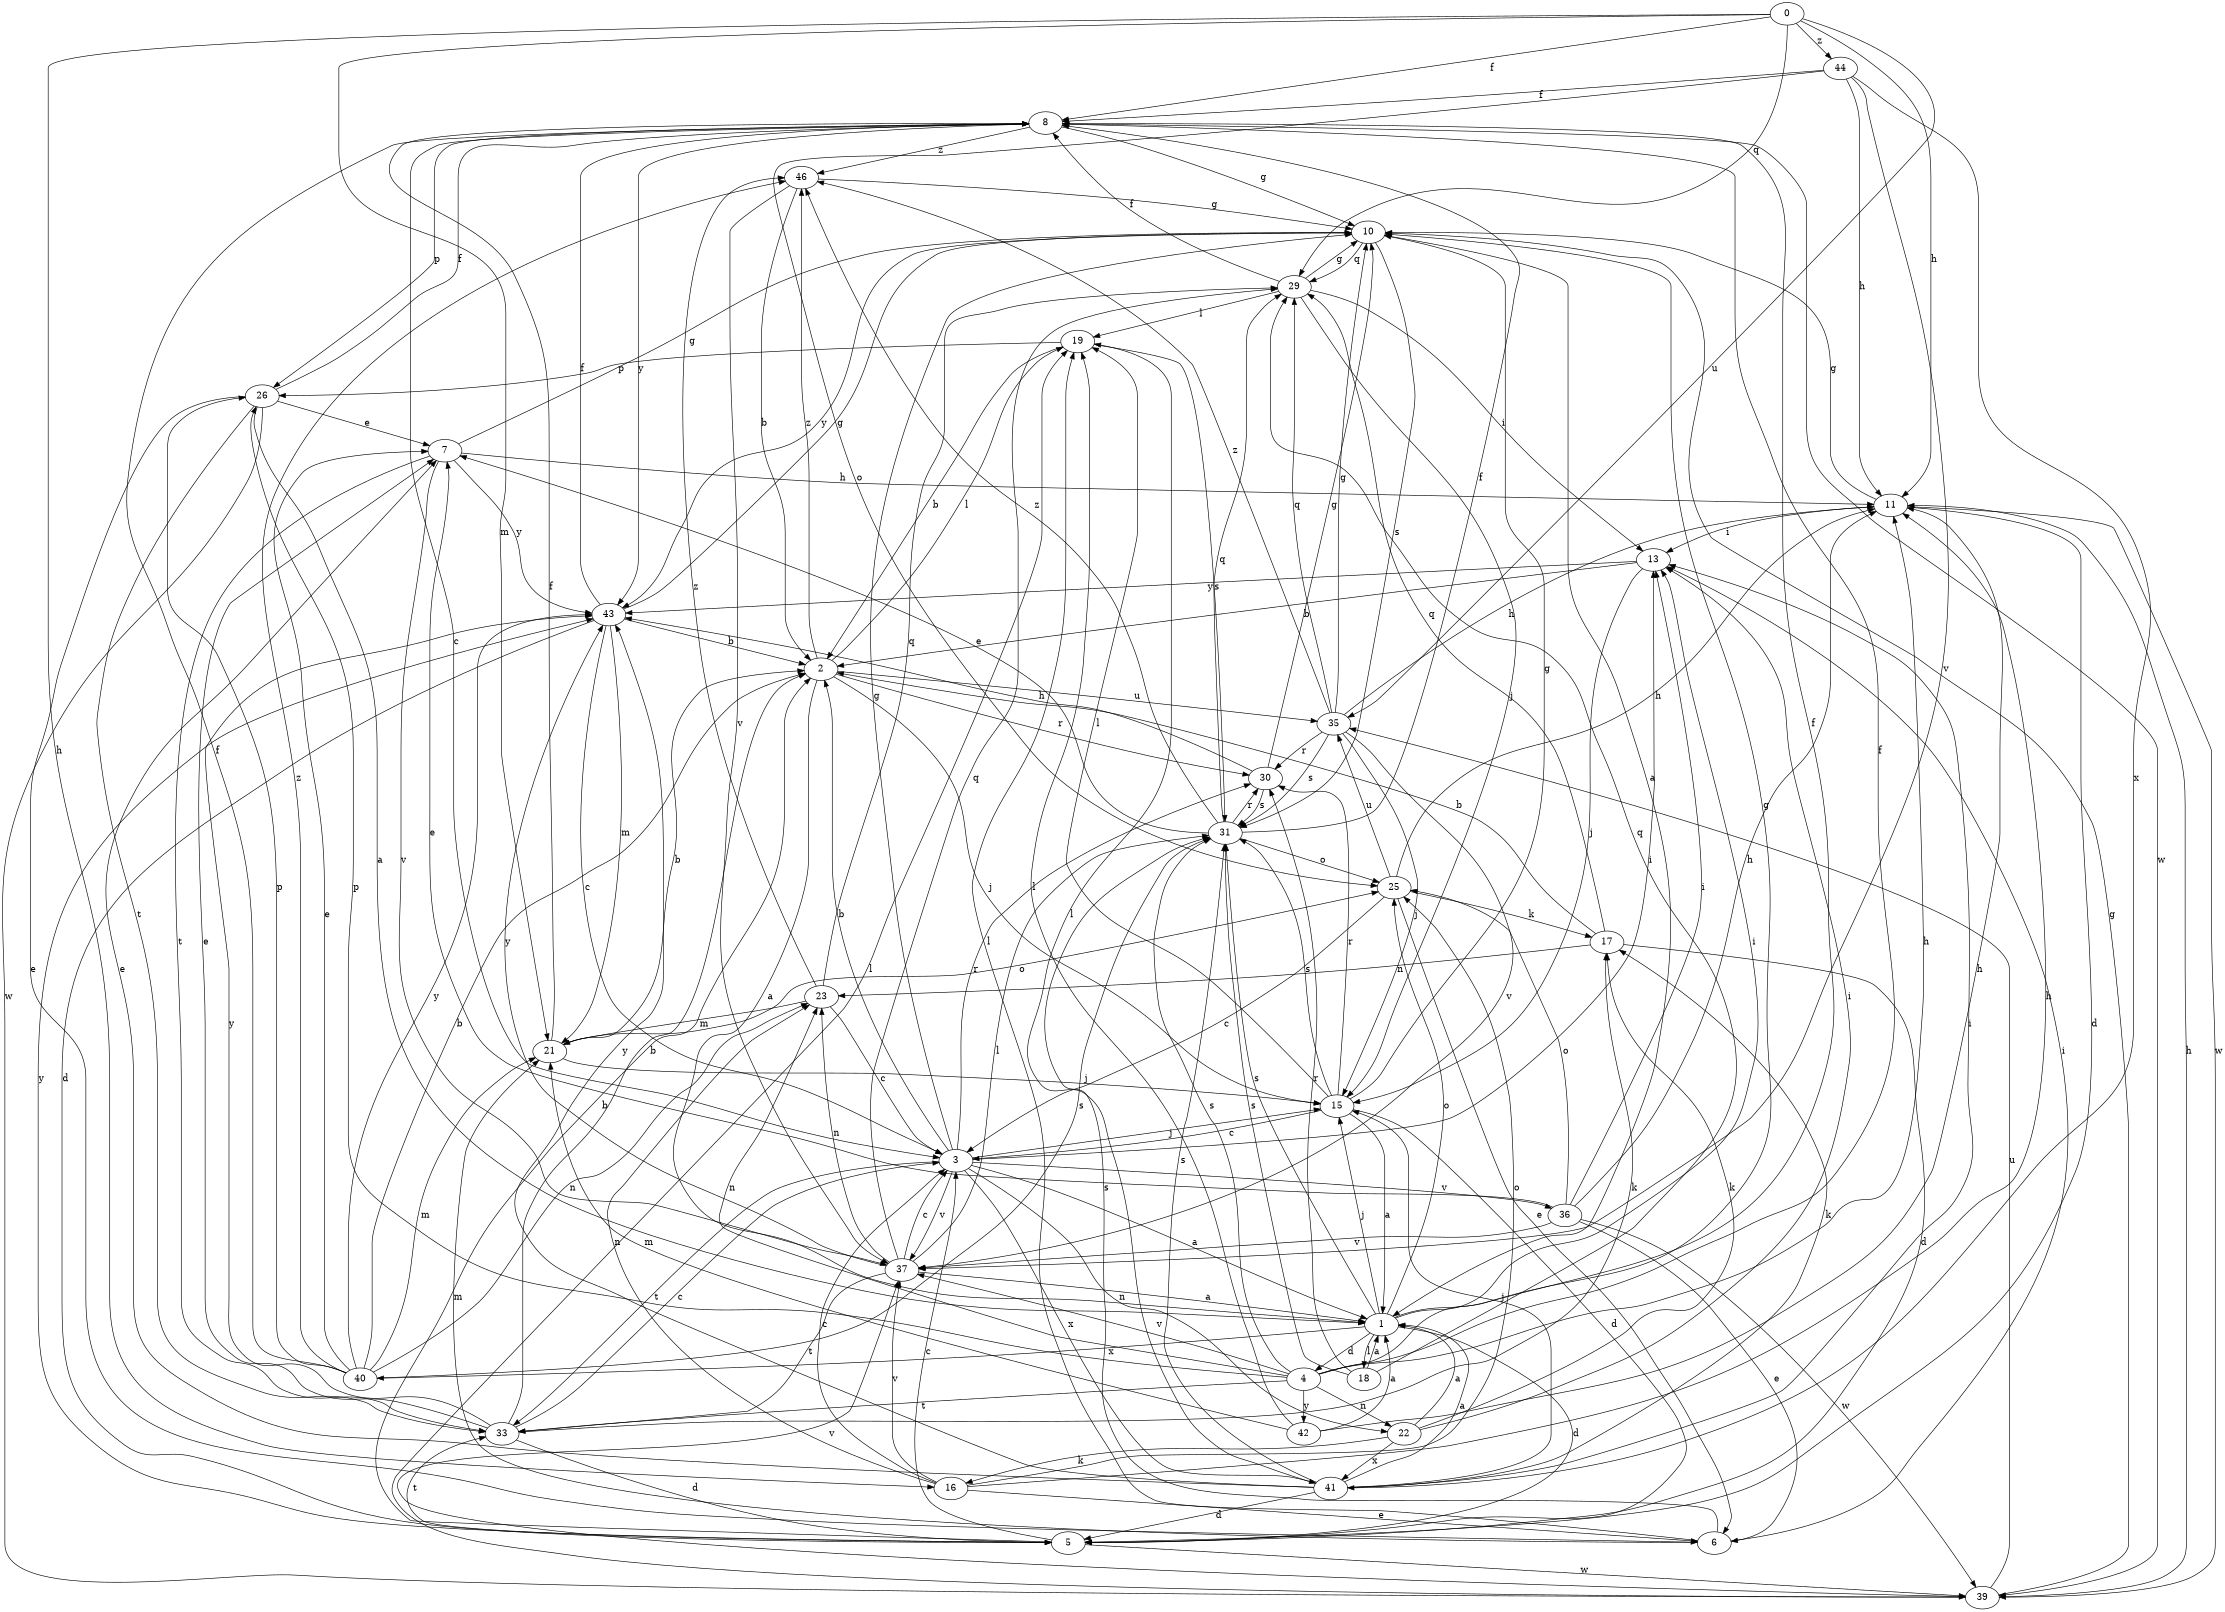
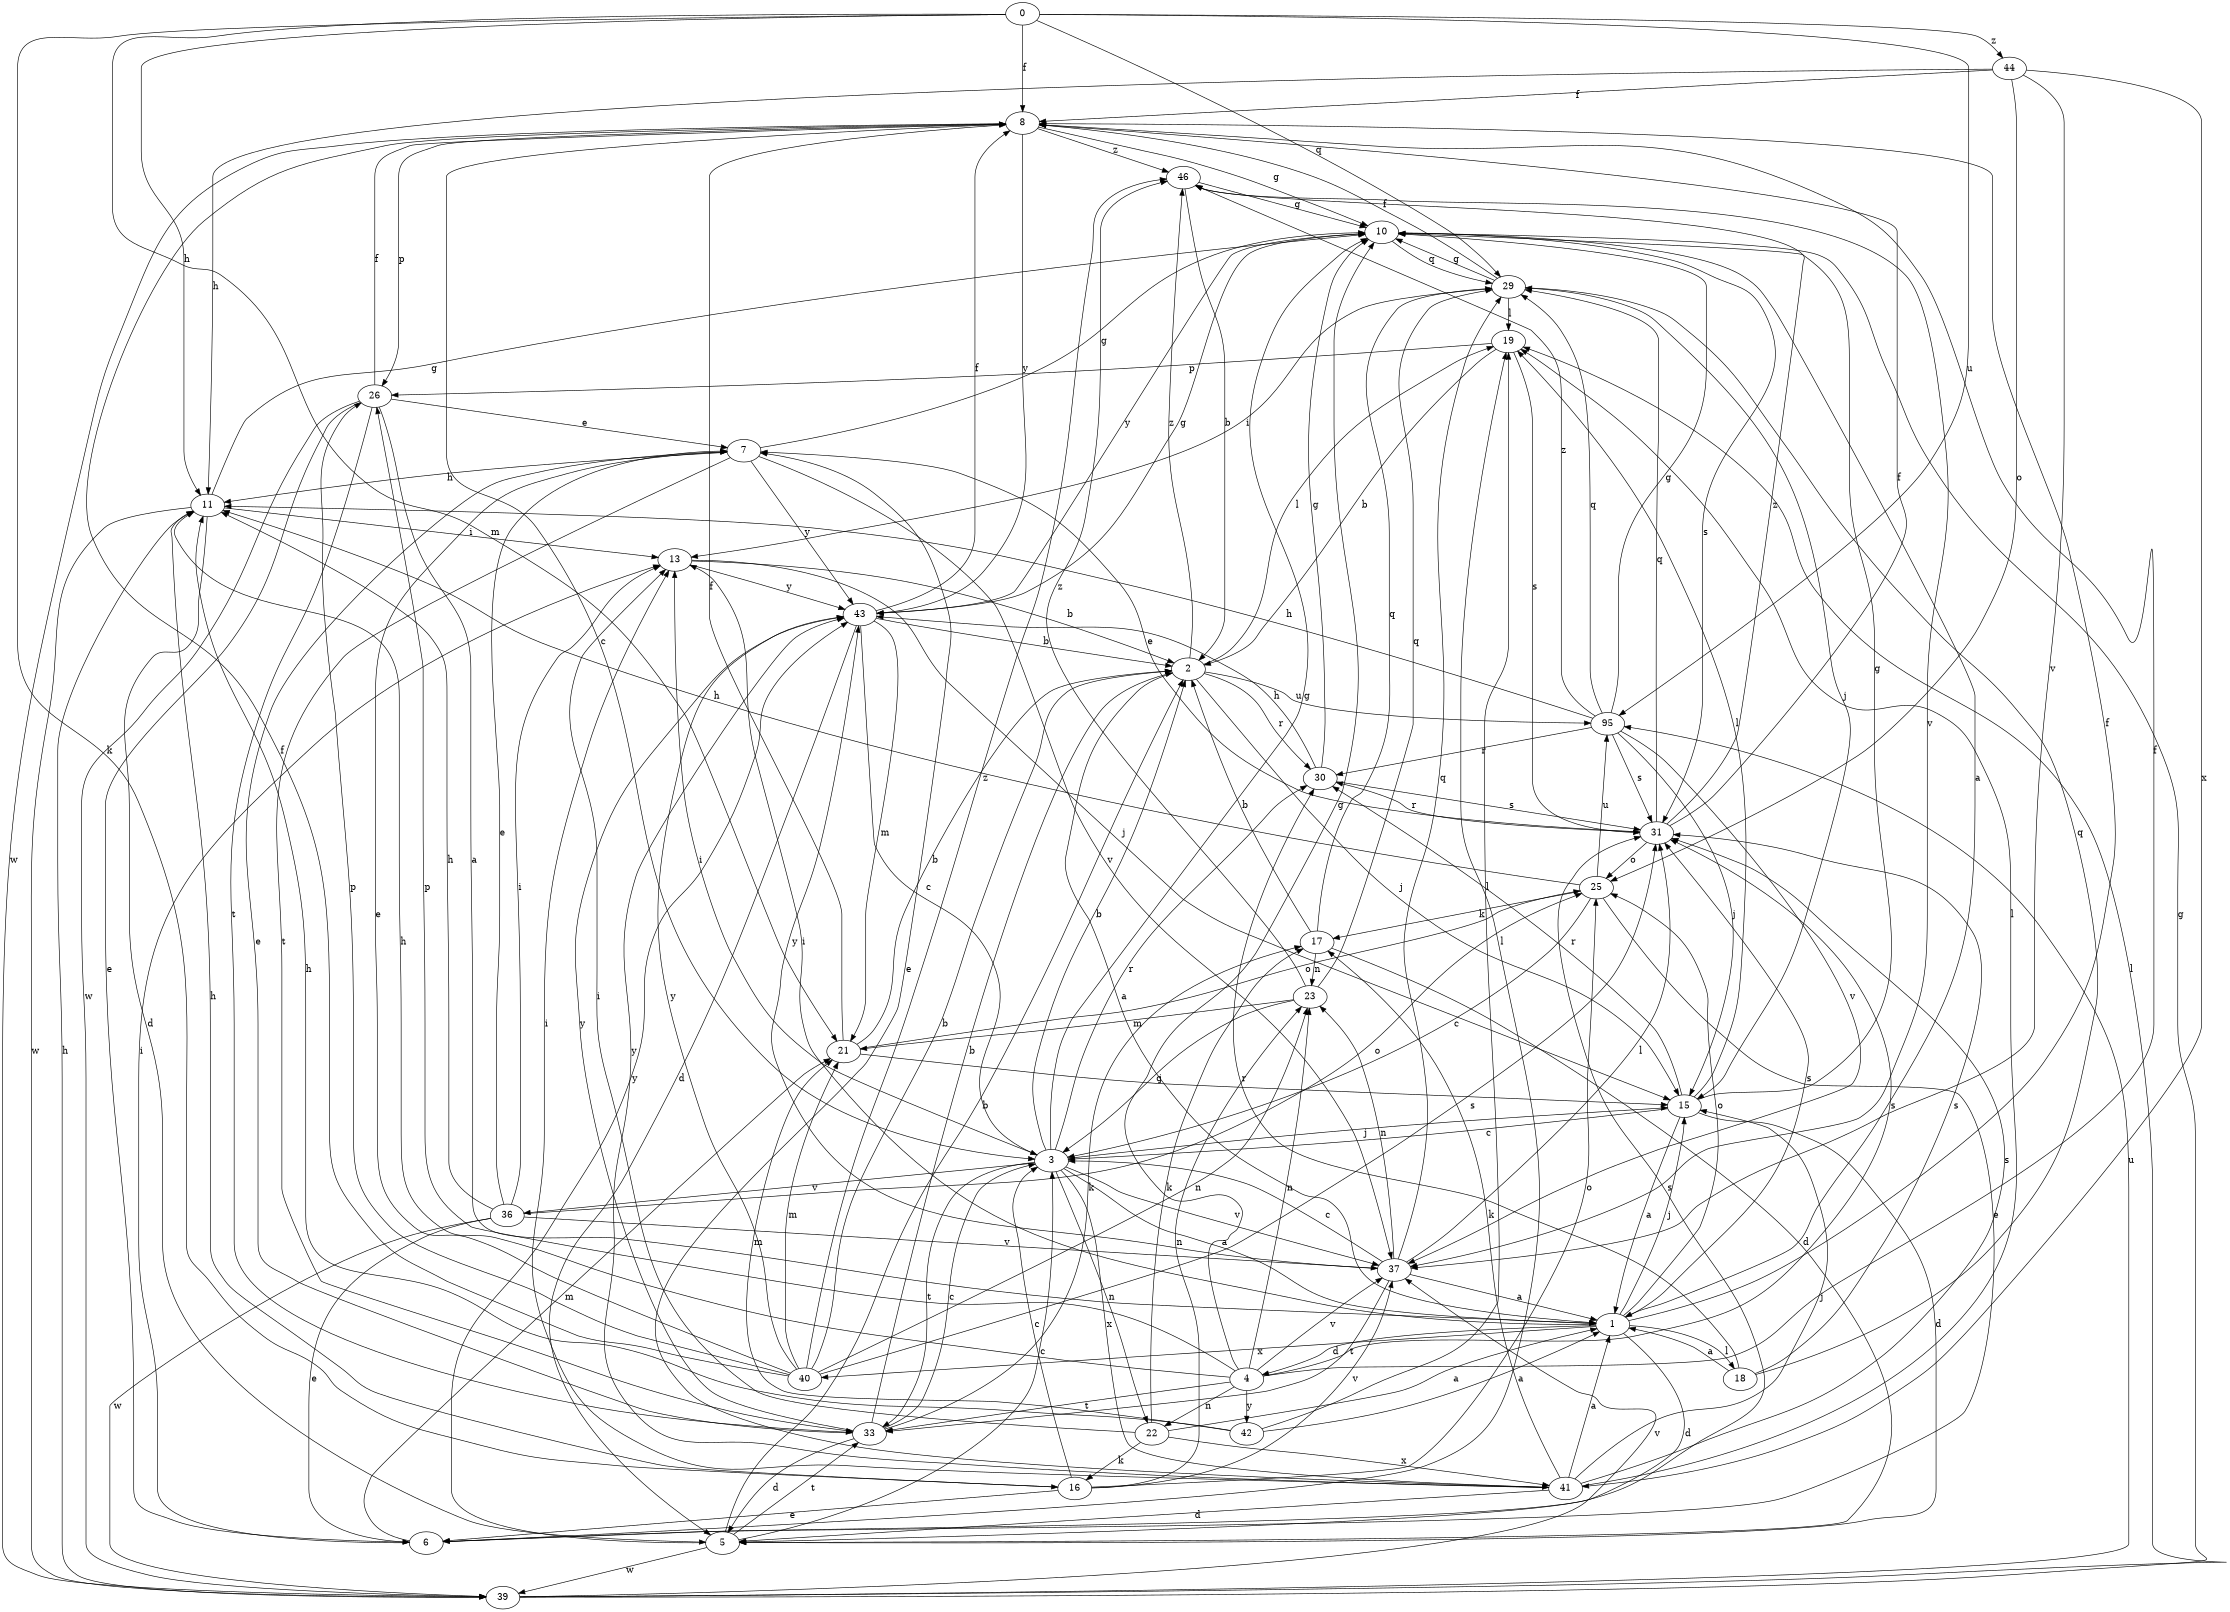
(1334, 724) -> (1608, 724)
(59, 751) -> (110, 751)
(1303, 955) -> none
